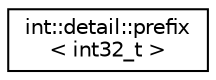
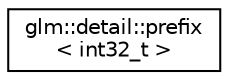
(108, 40) -> (114, 40)
